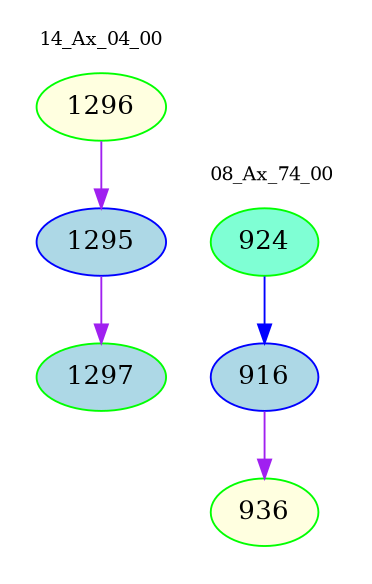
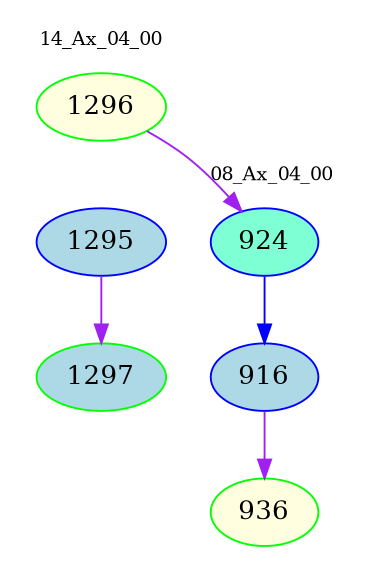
(101, 165) -> (207, 174)
(272, 175) -> (272, 175)
(265, 242) -> (265, 242)
